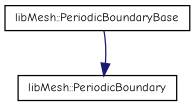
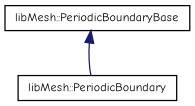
(106, 47) -> (89, 59)
